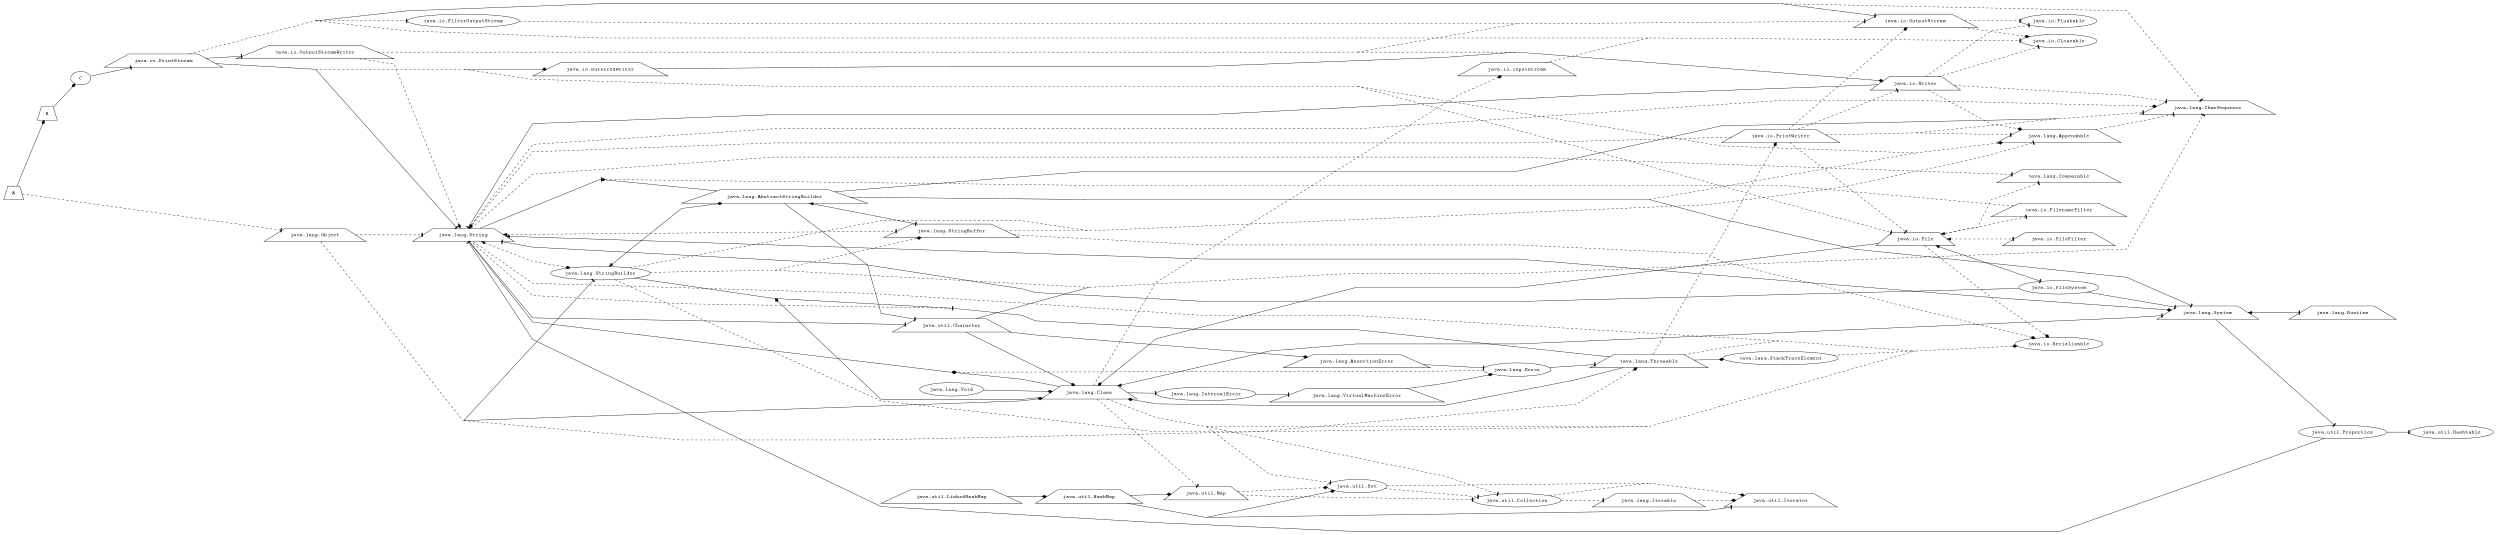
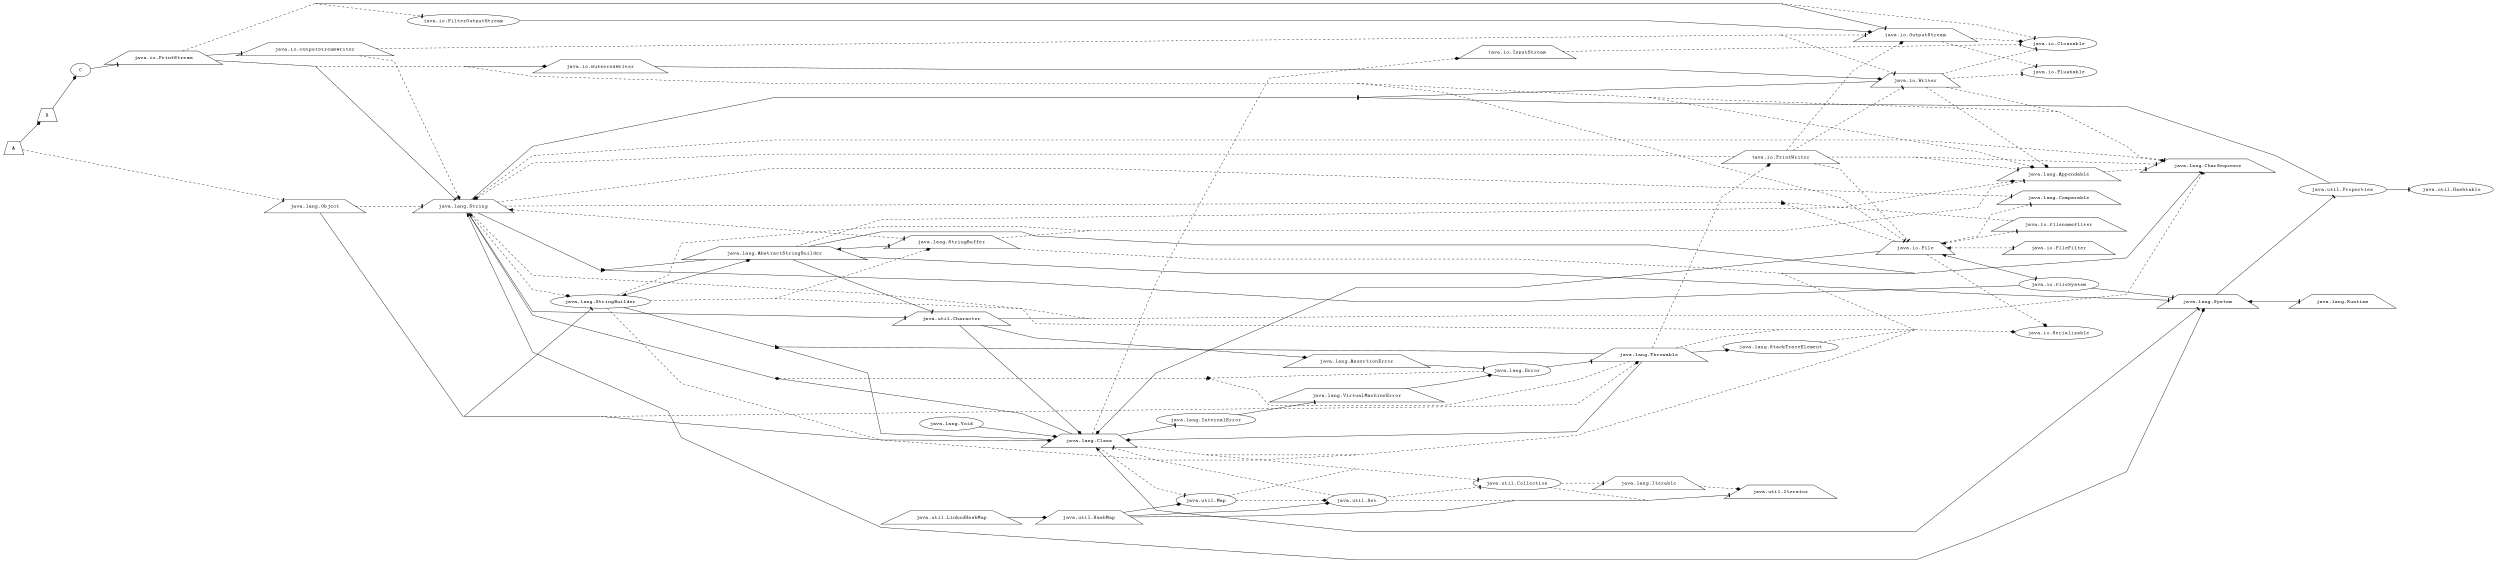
(1018, 24) -> (1194, 21)
none -> (1840, 223)
none -> (1848, 273)
(1155, 417) -> (1224, 474)
(1206, 493) -> (1206, 500)
